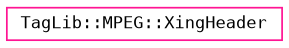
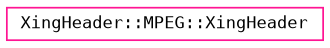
(144, 24) -> (165, 24)
